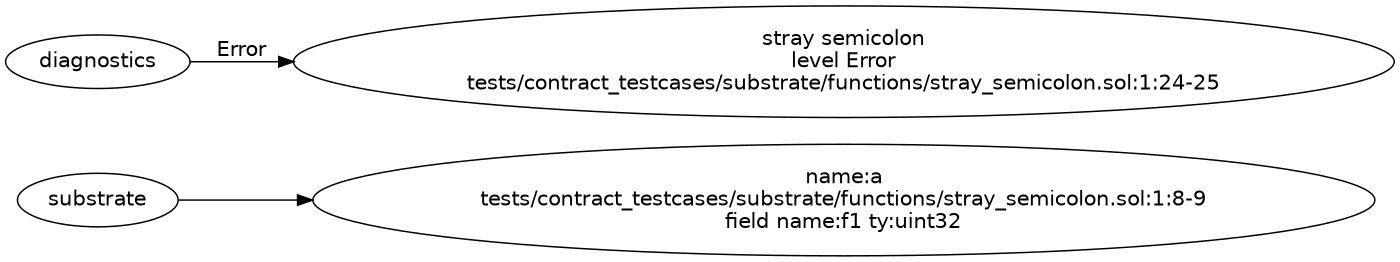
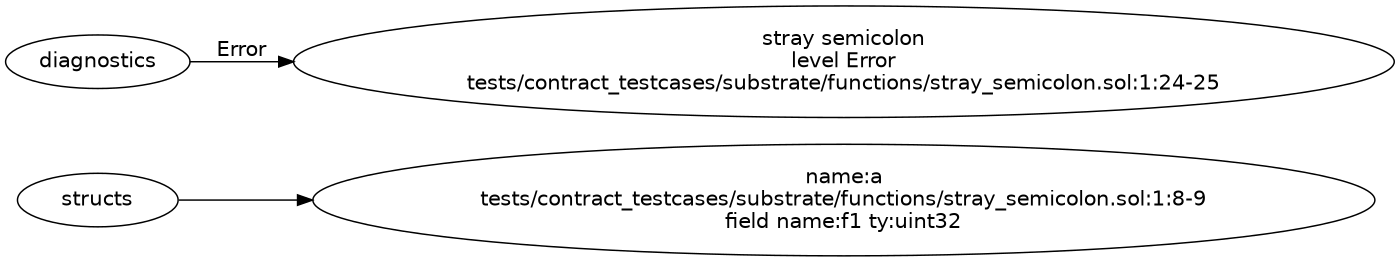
(98, 200) -> (98, 200)
